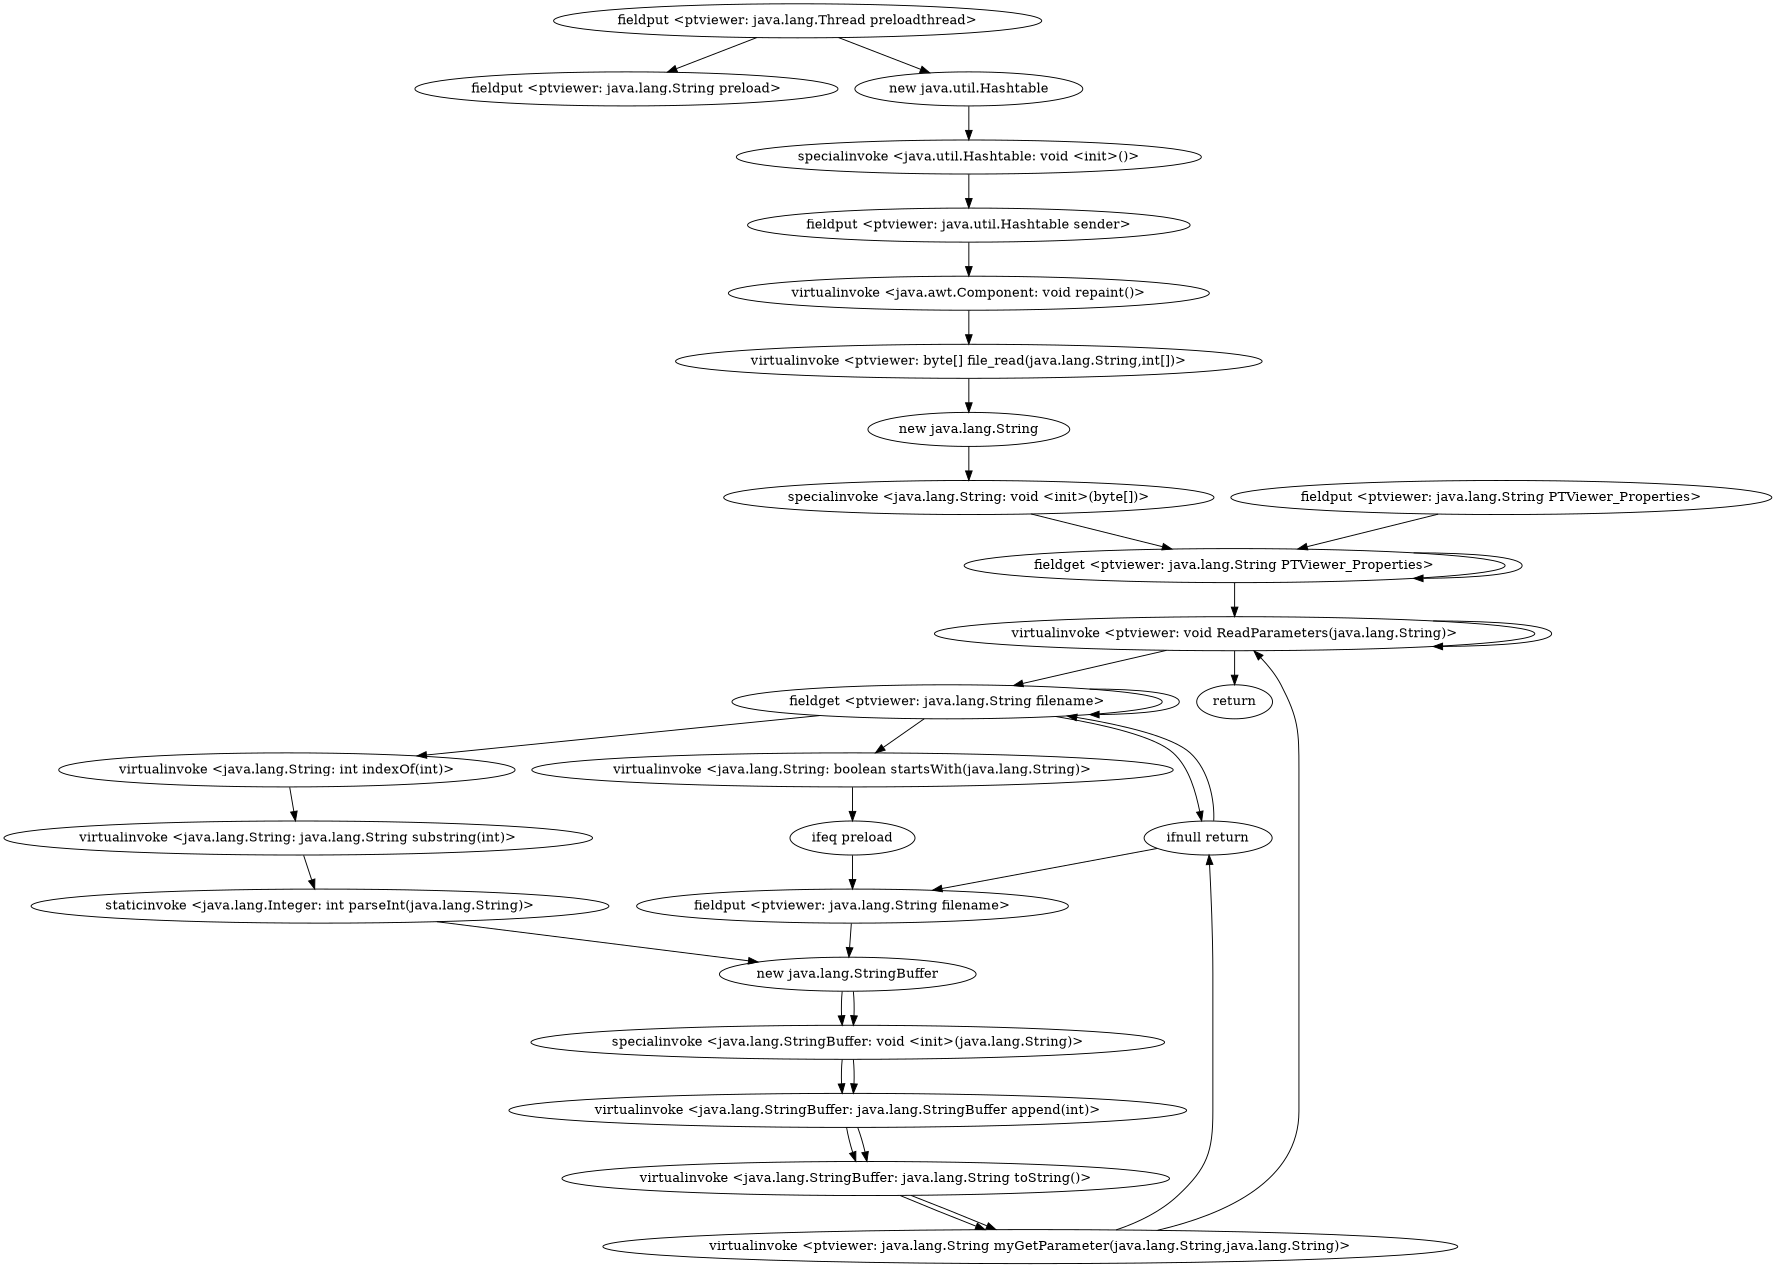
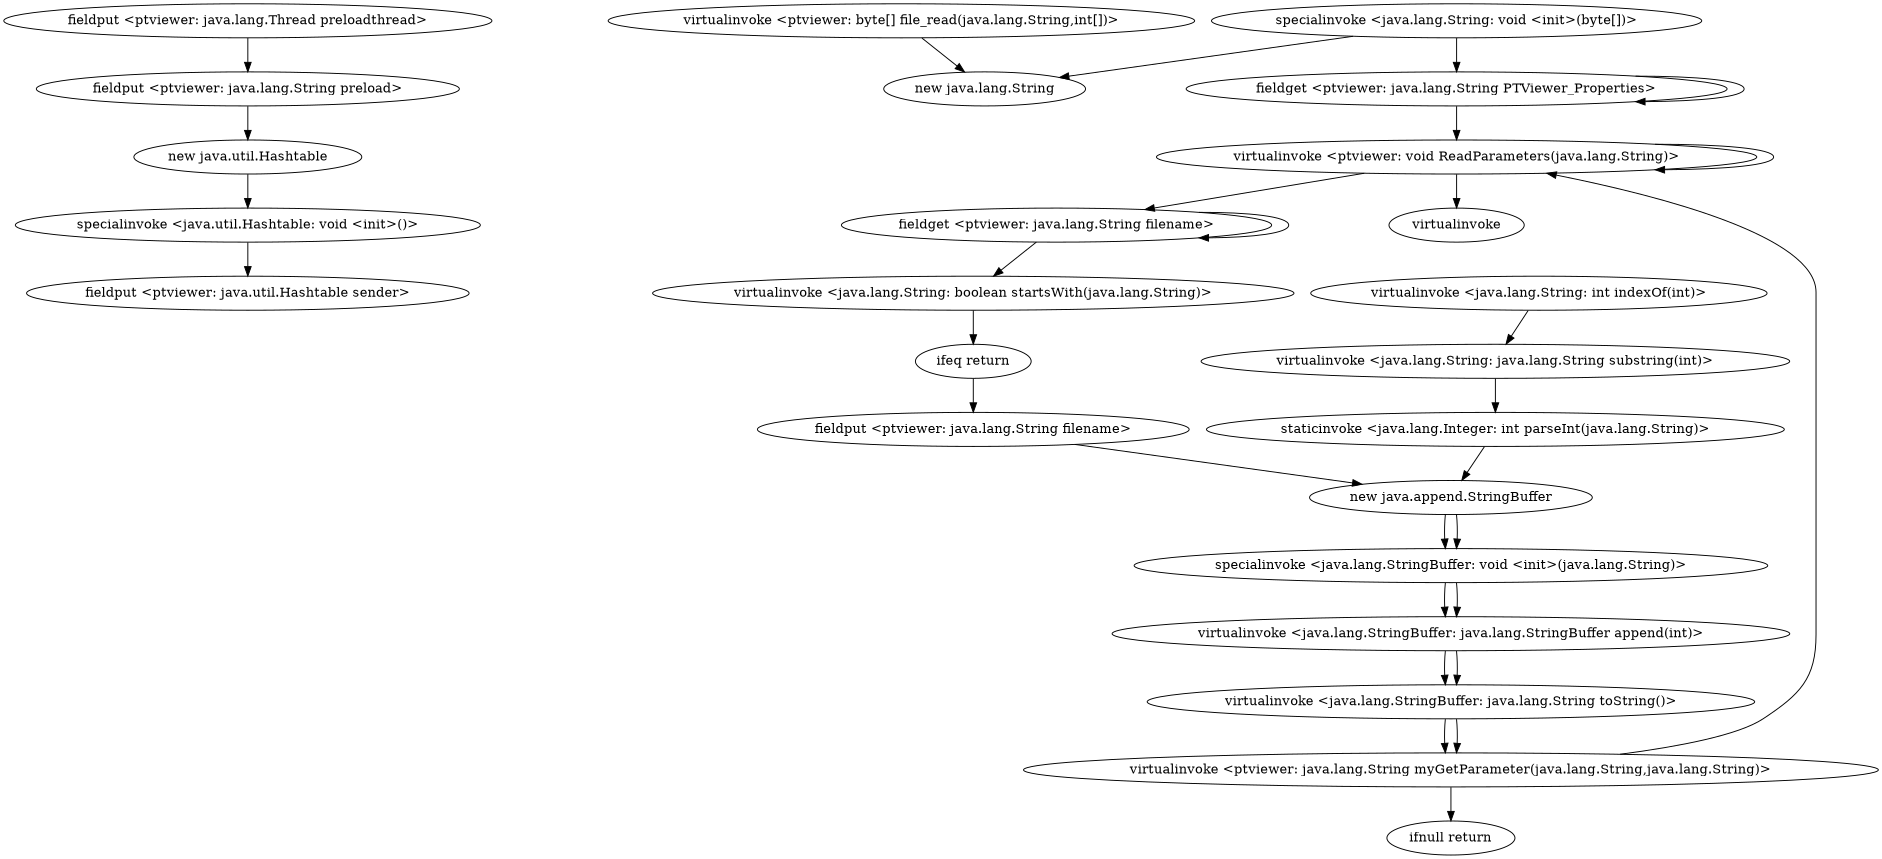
(880, 54) -> (248, 118)
(969, 293) -> none
(969, 459) -> (1211, 56)
(1501, 498) -> none
(1235, 702) -> (1457, 225)
(623, 735) -> none
(1152, 741) -> none
(1171, 741) -> none
(852, 838) -> (973, 361)
(1050, 868) -> none
(848, 974) -> (1451, 498)
